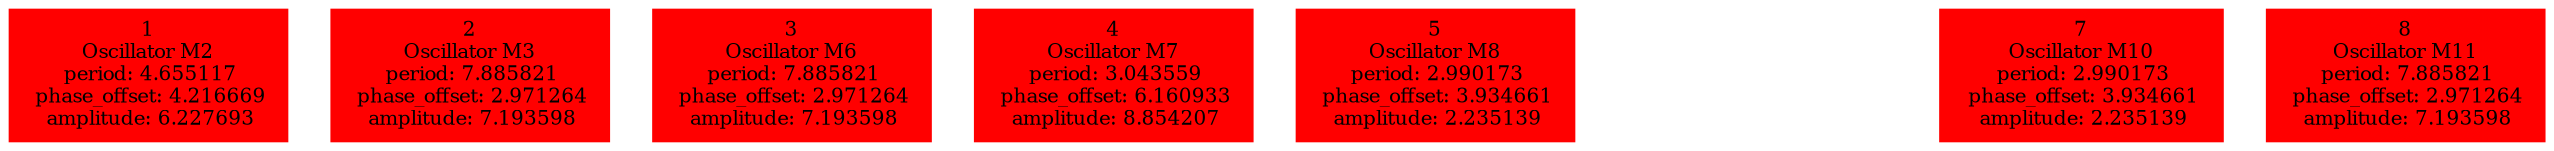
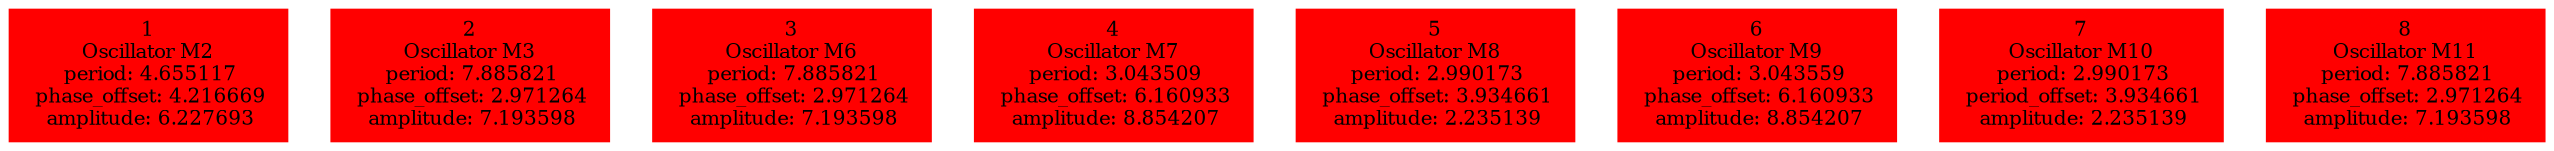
(1114, 74) -> (1114, 74)
none -> (1757, 75)
(2081, 97) -> (2081, 97)
